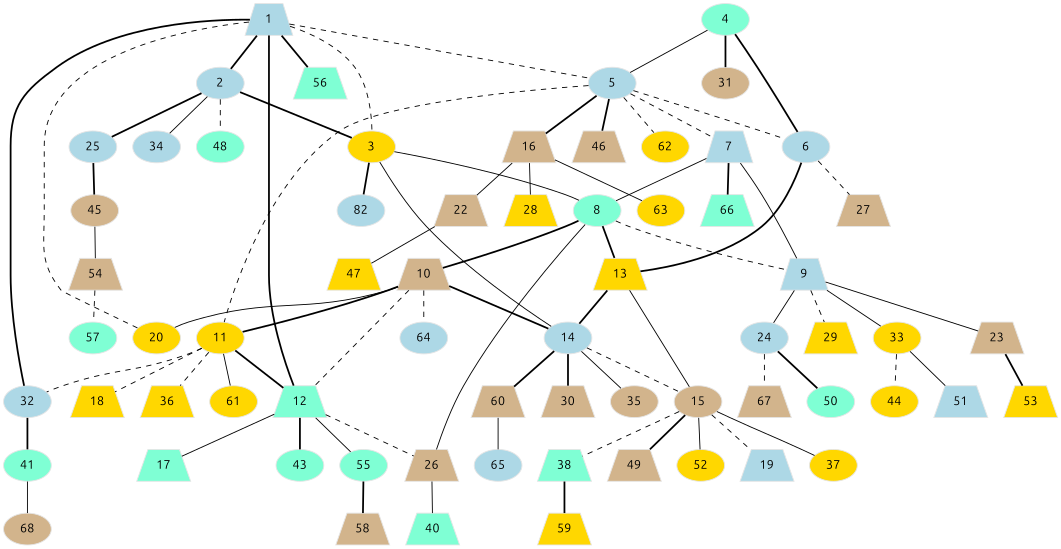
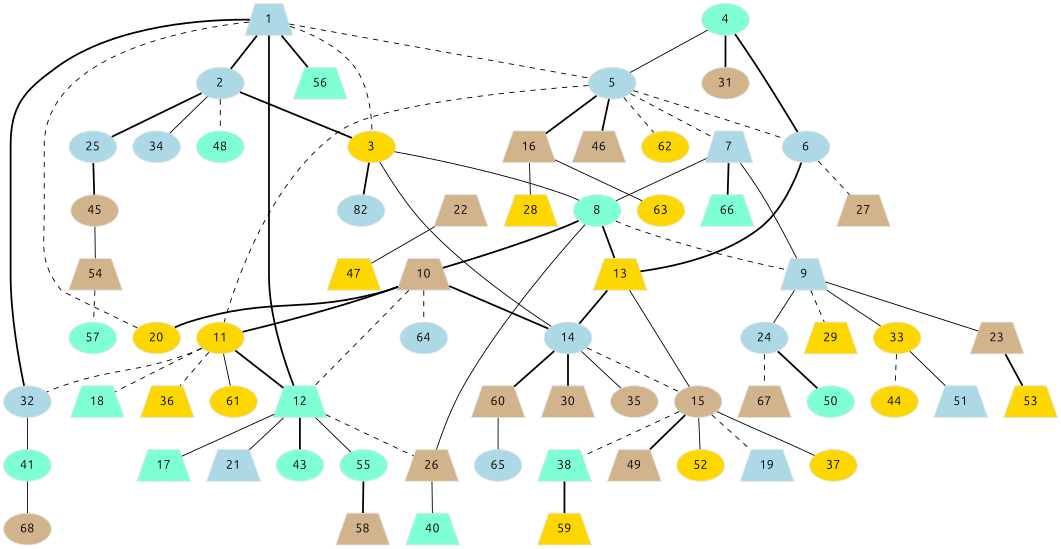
(495, 179) -> none
(286, 306) -> (286, 306)
(97, 402) -> (97, 402)
(27, 434) -> (27, 434)
none -> (234, 465)
